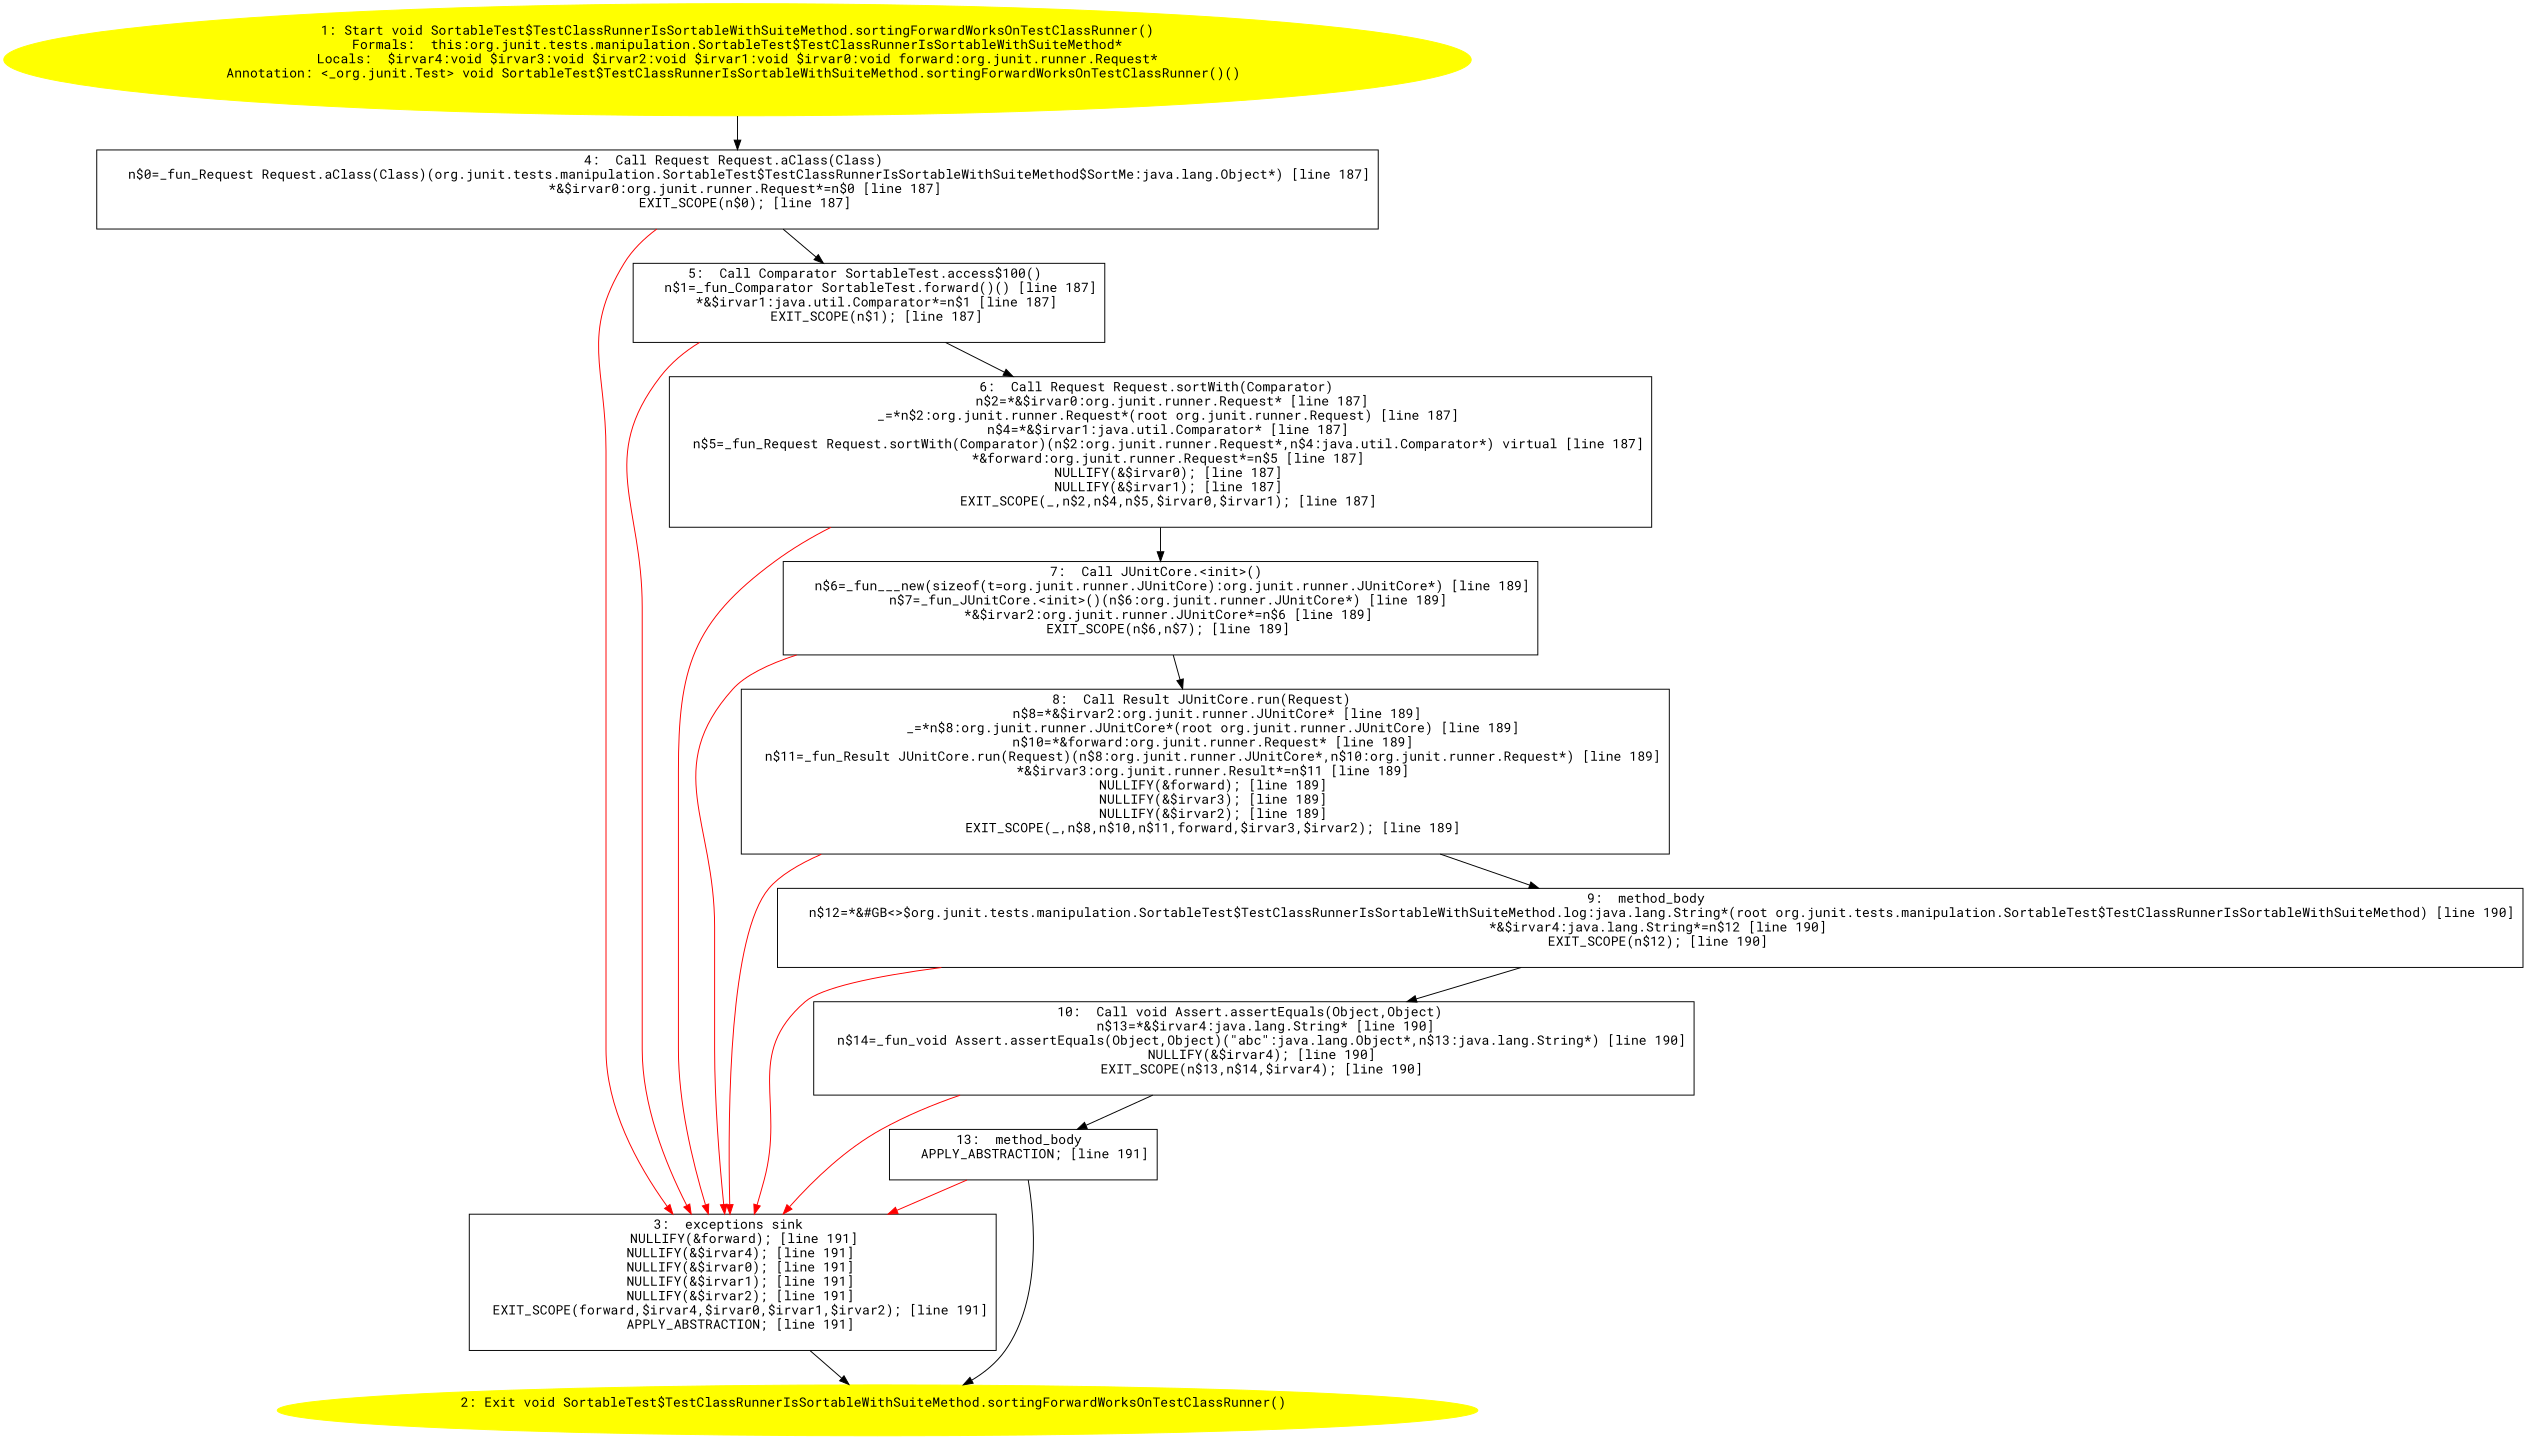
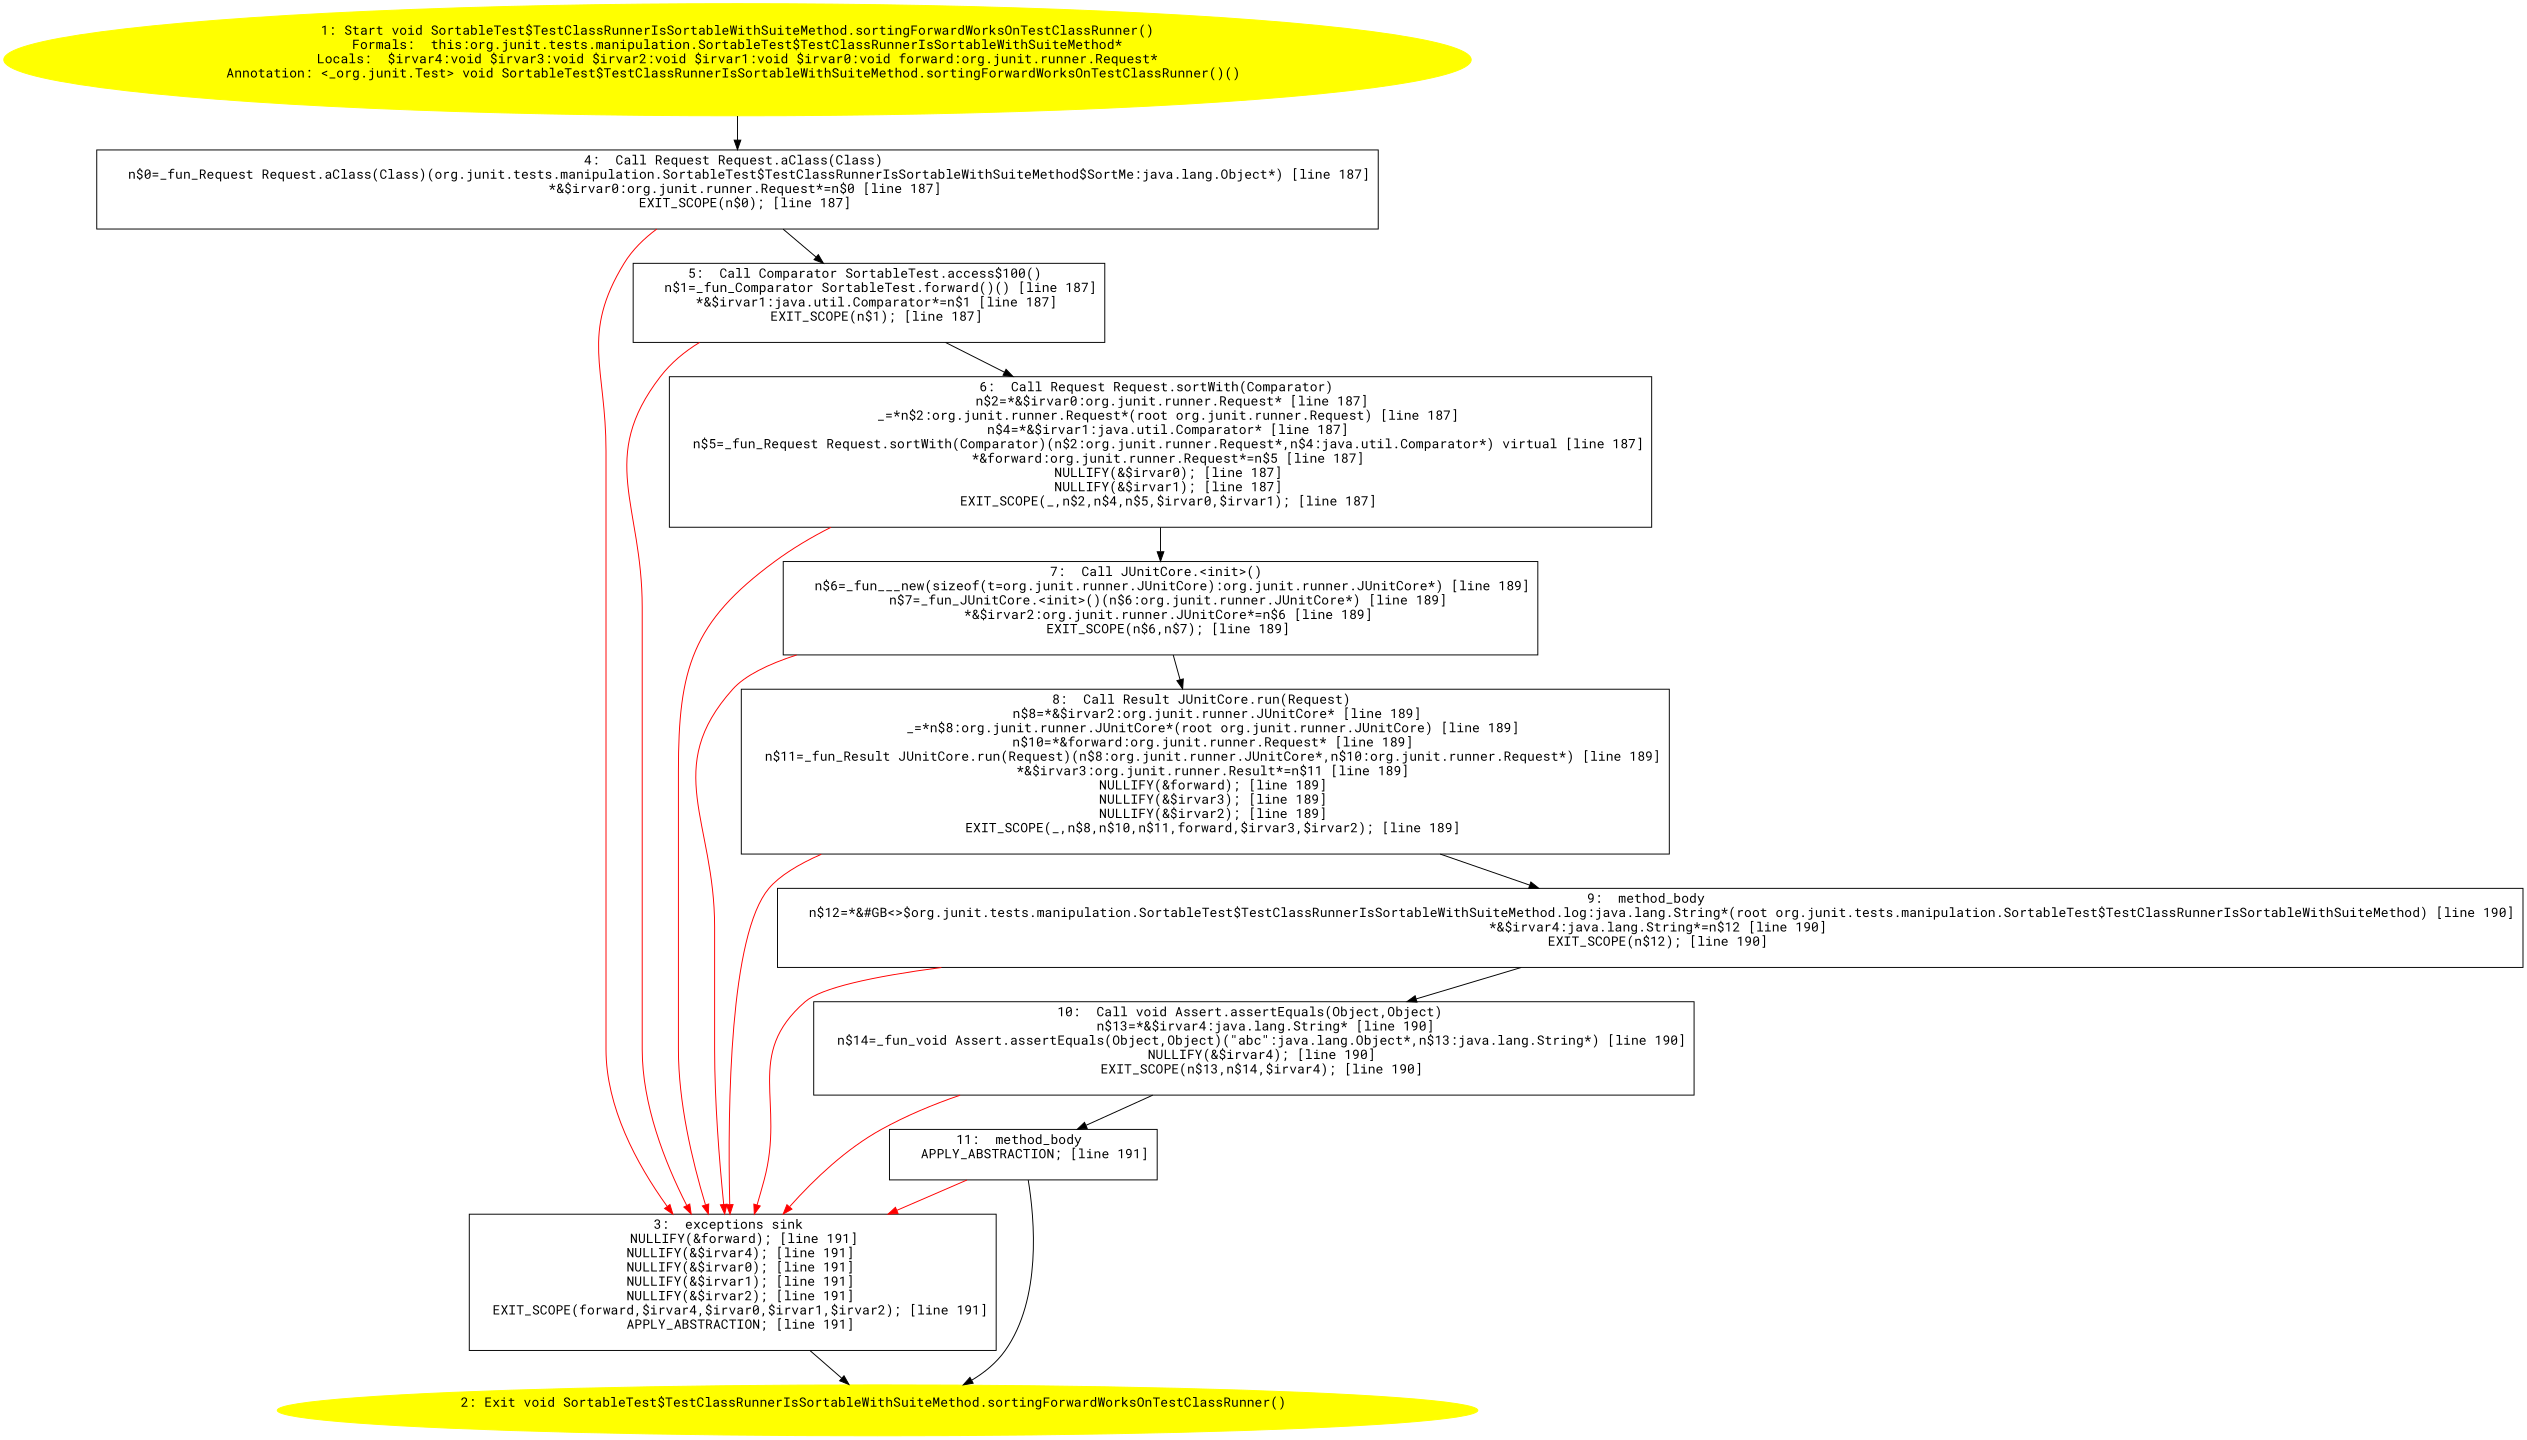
(1023, 1155) -> (1023, 1155)
